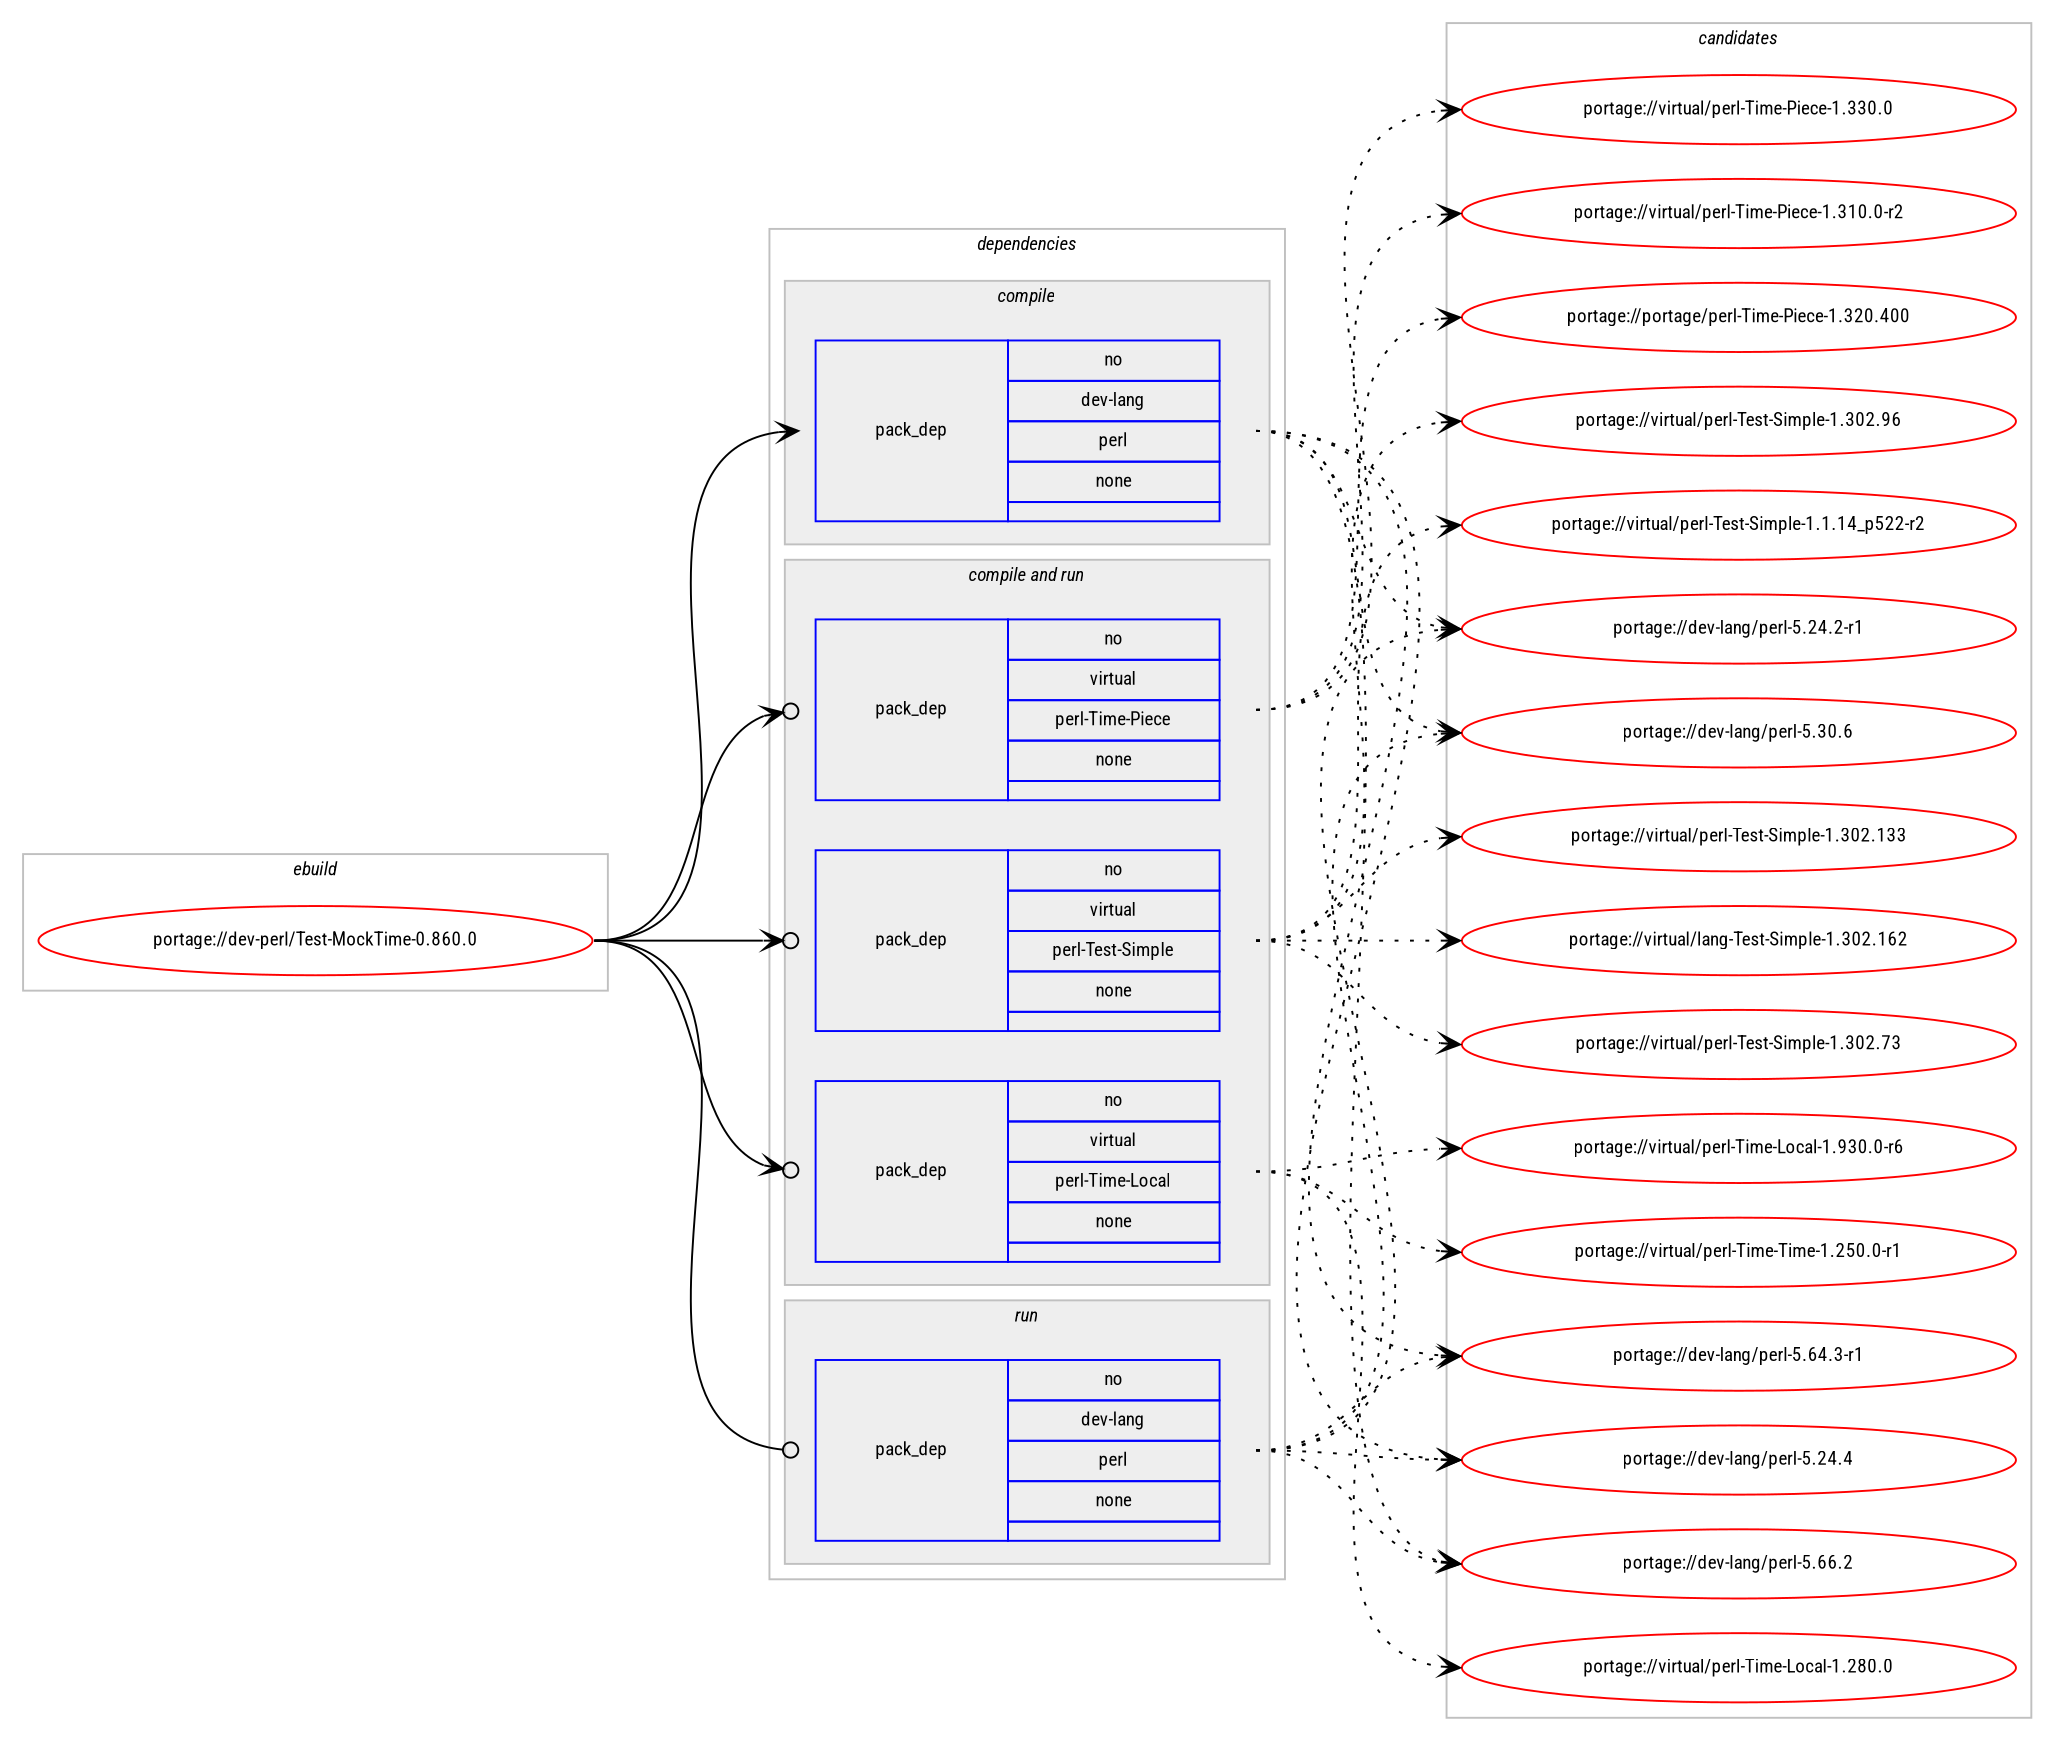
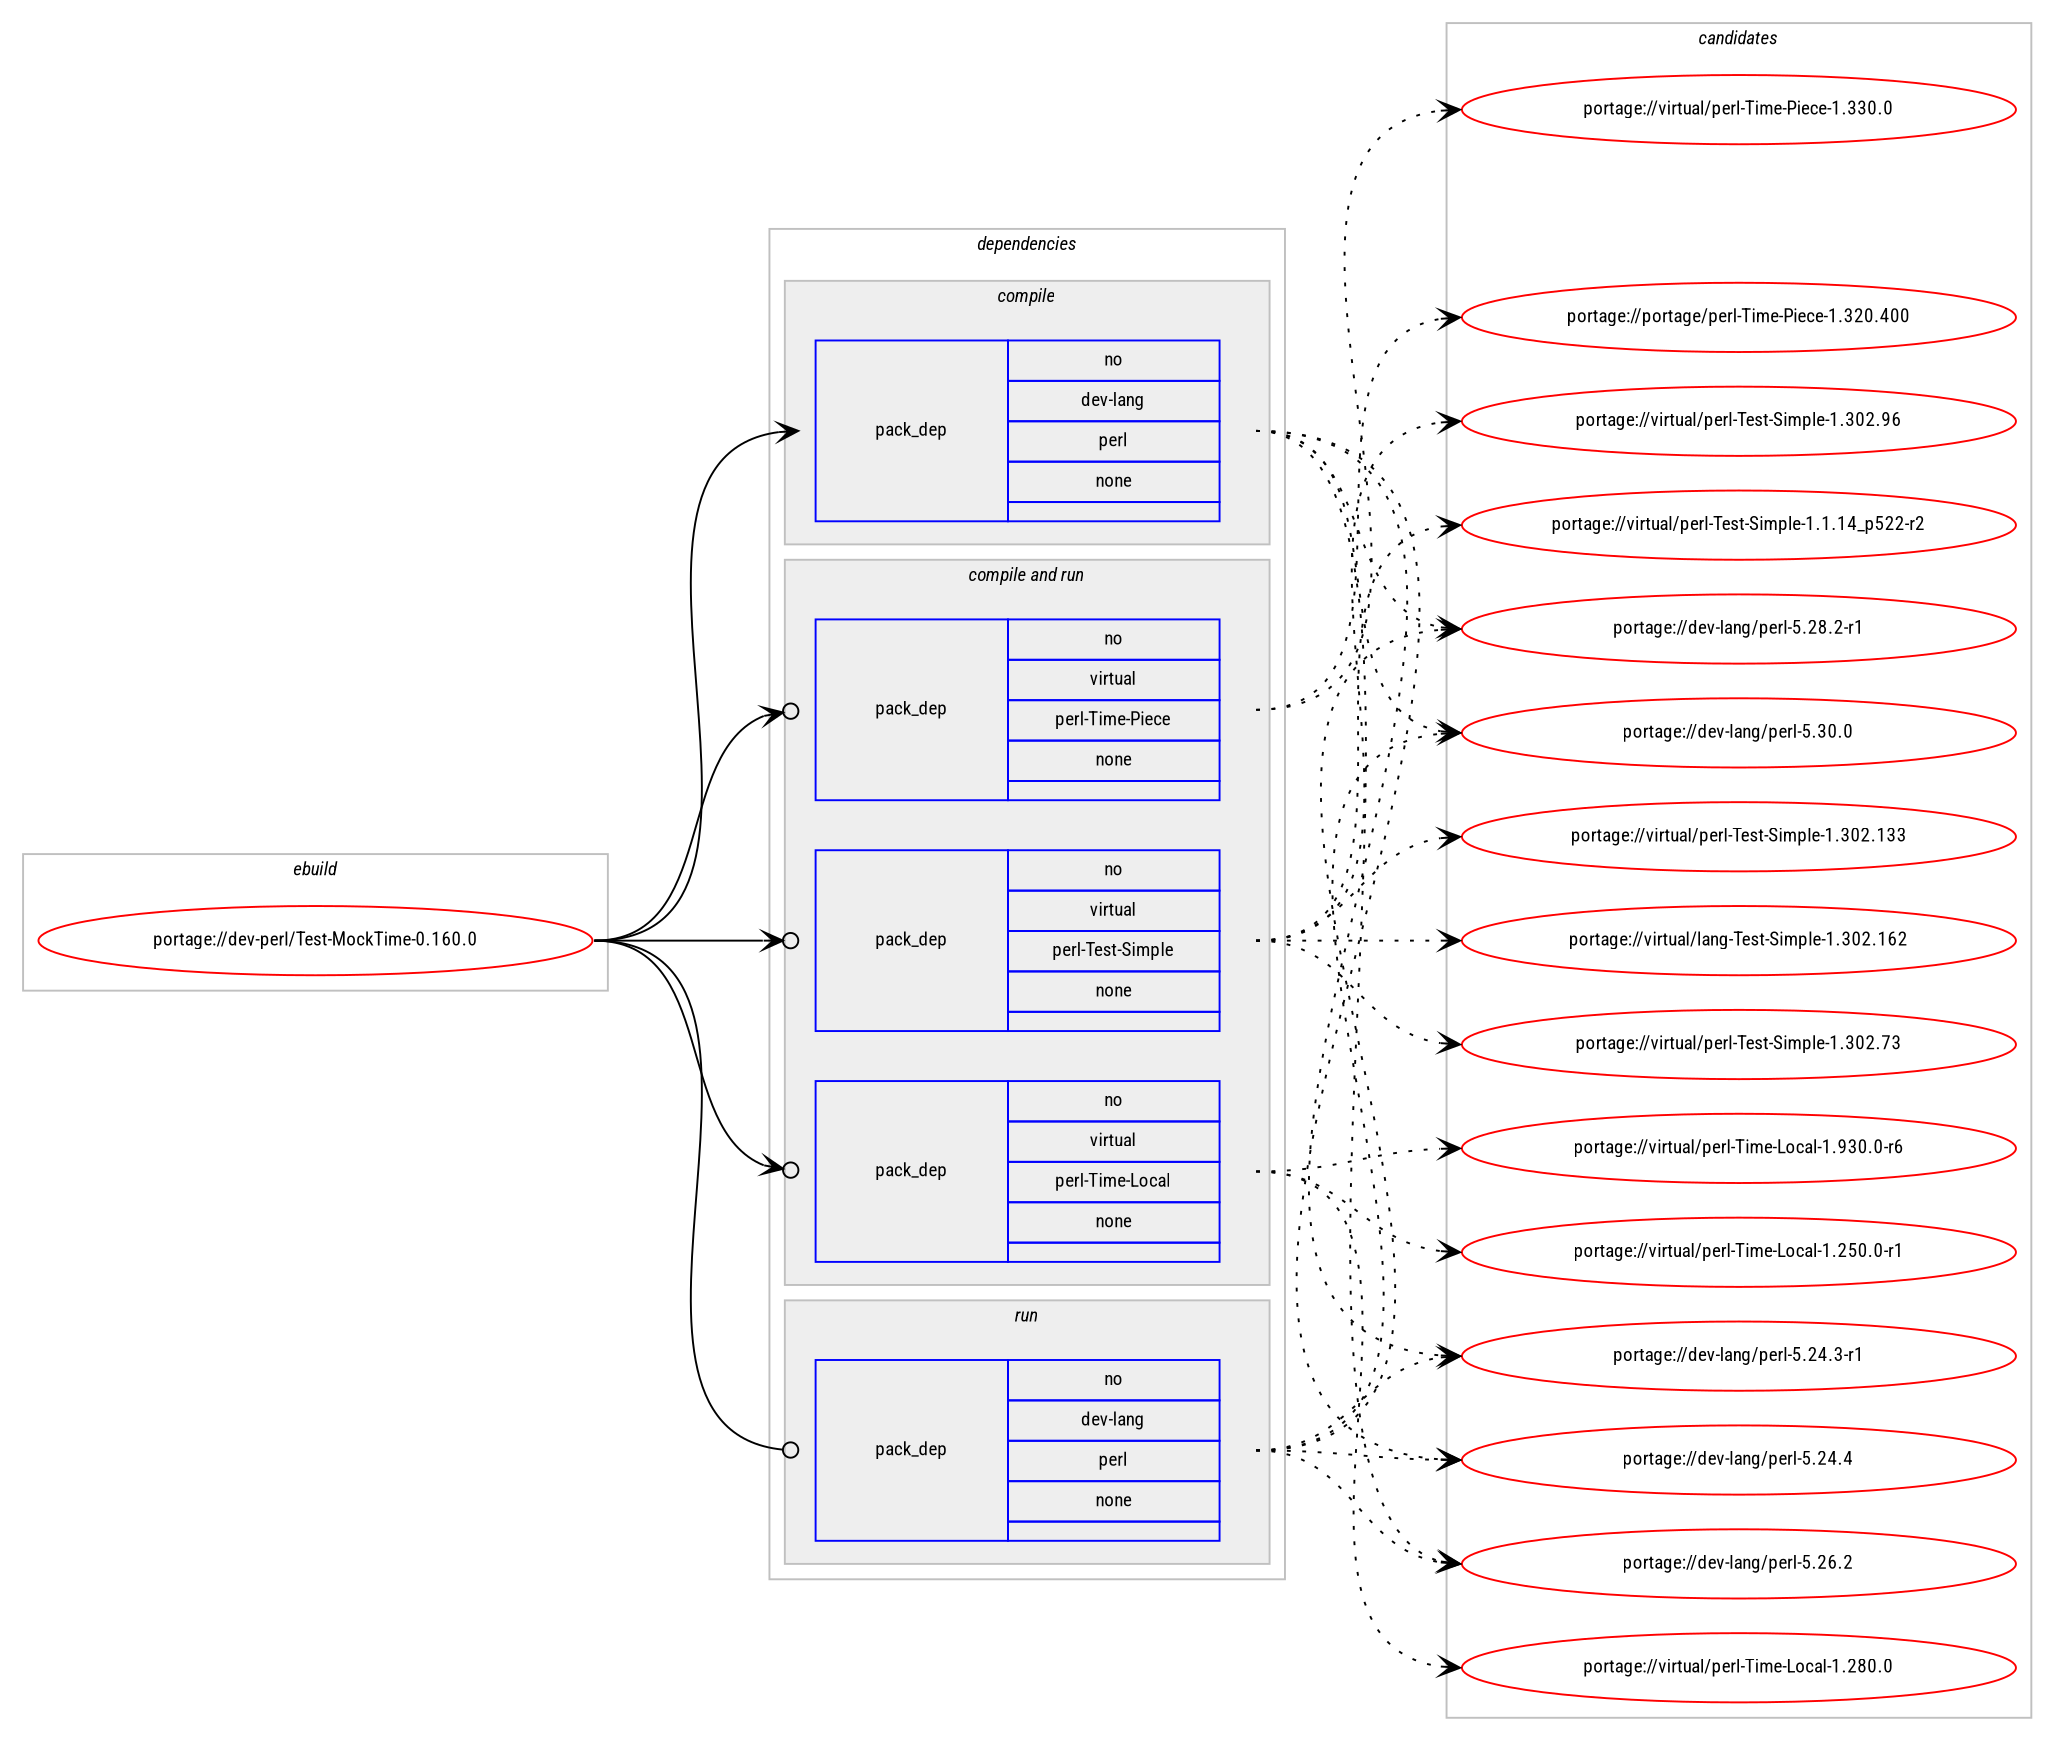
(1739, 214) -> none
(1739, 629) -> (1739, 629)
(1739, 733) -> (1739, 733)
(315, 941) -> (315, 941)
(1739, 1252) -> (1739, 1252)
(1739, 1356) -> (1739, 1356)
(1739, 1564) -> (1739, 1564)
